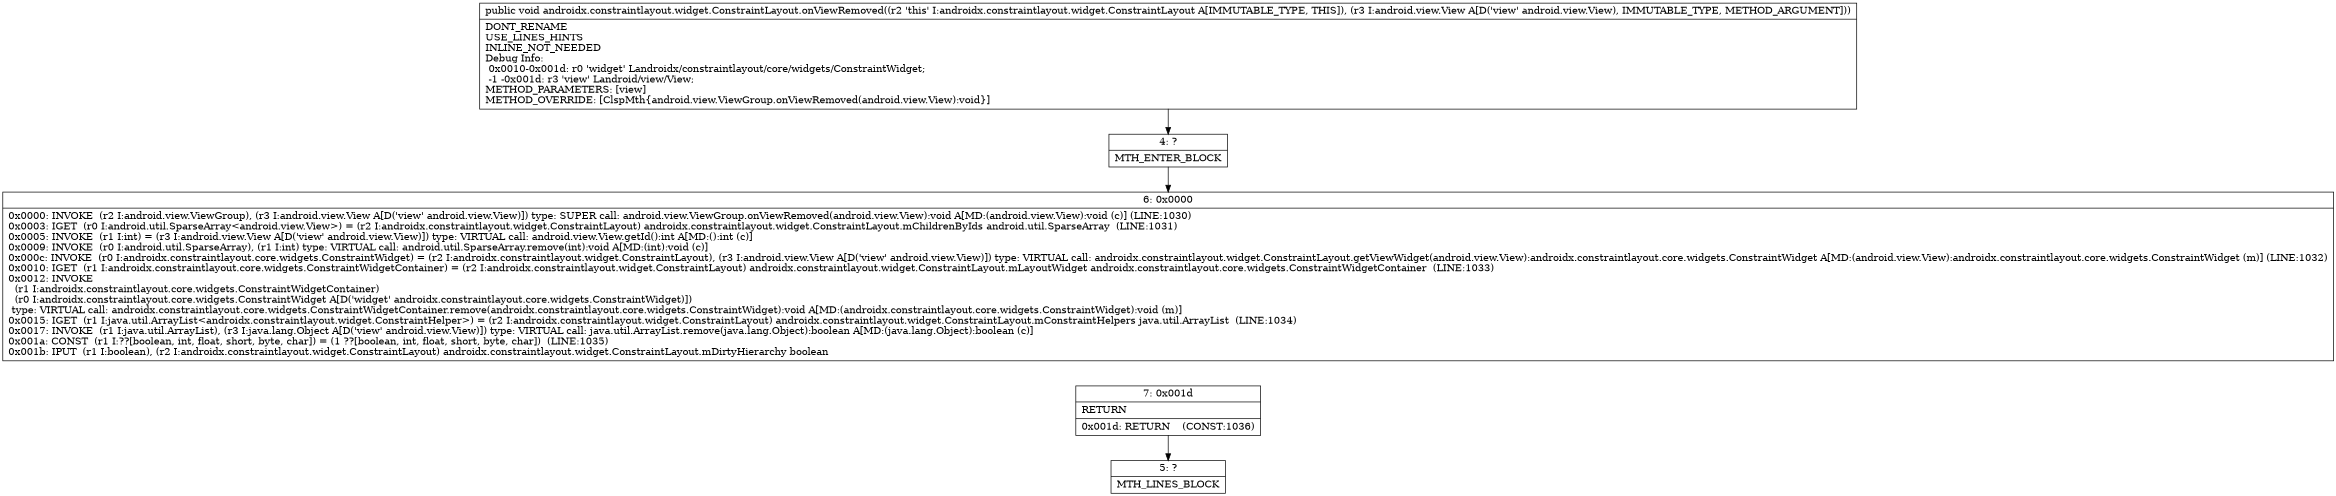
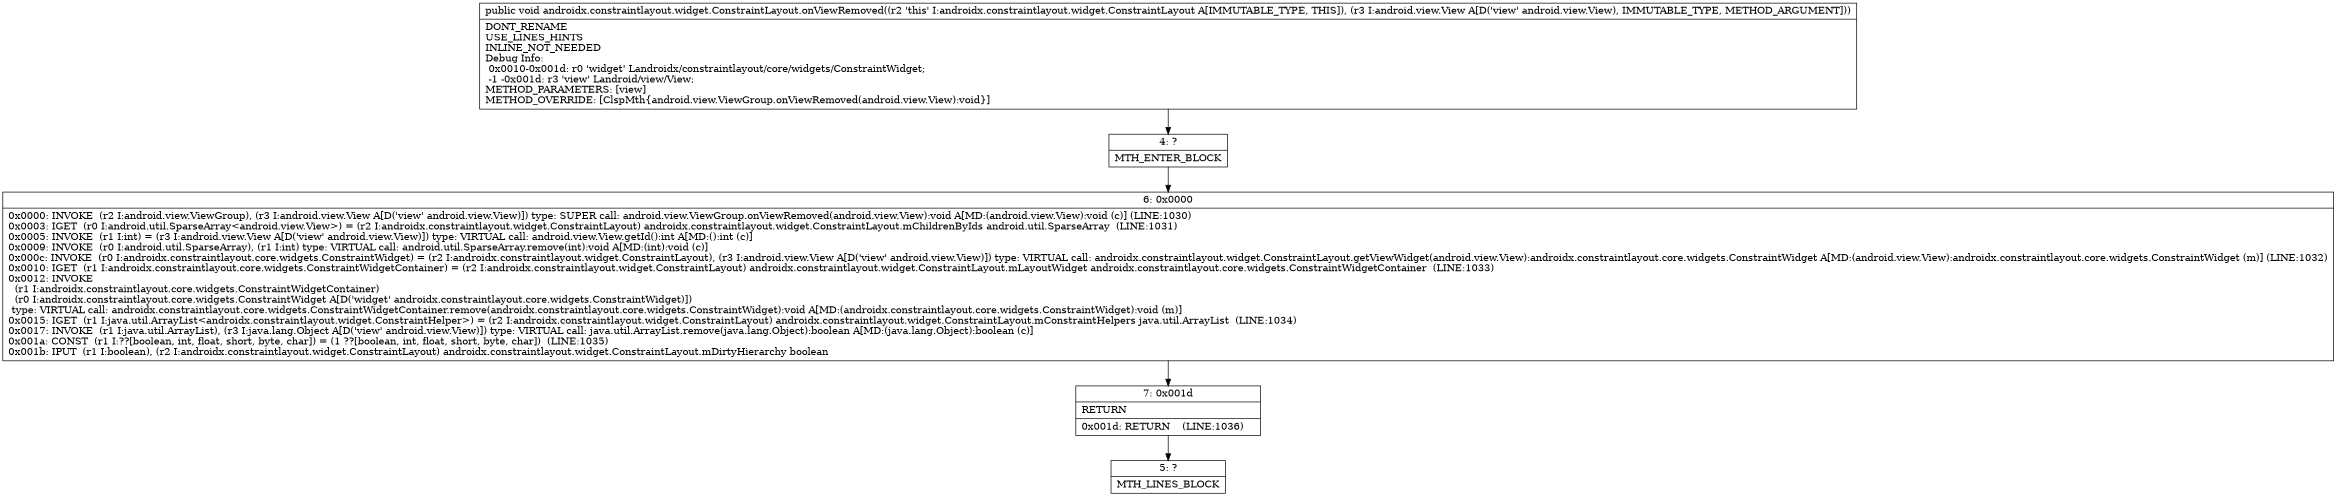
none -> (1168, 370)
(1168, 427) -> (1163, 427)
